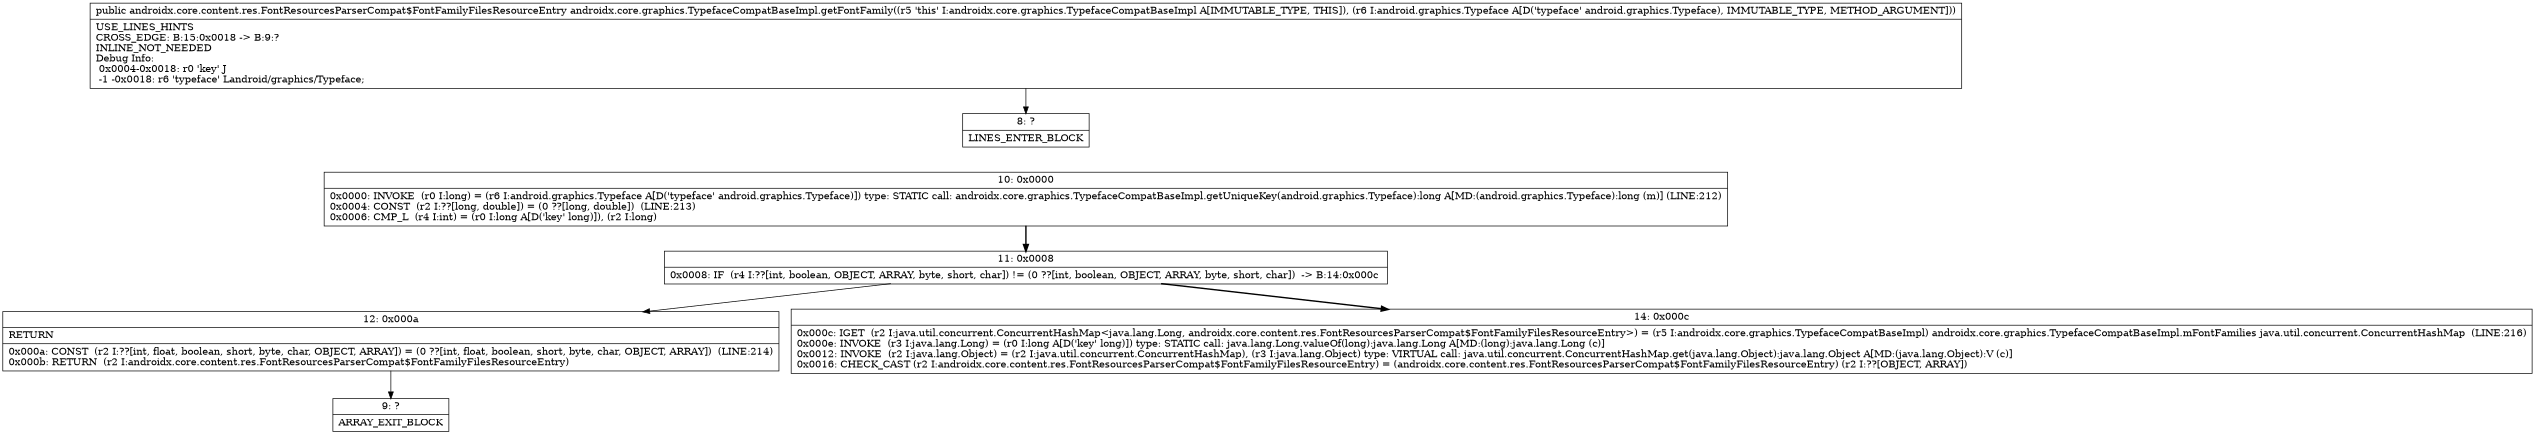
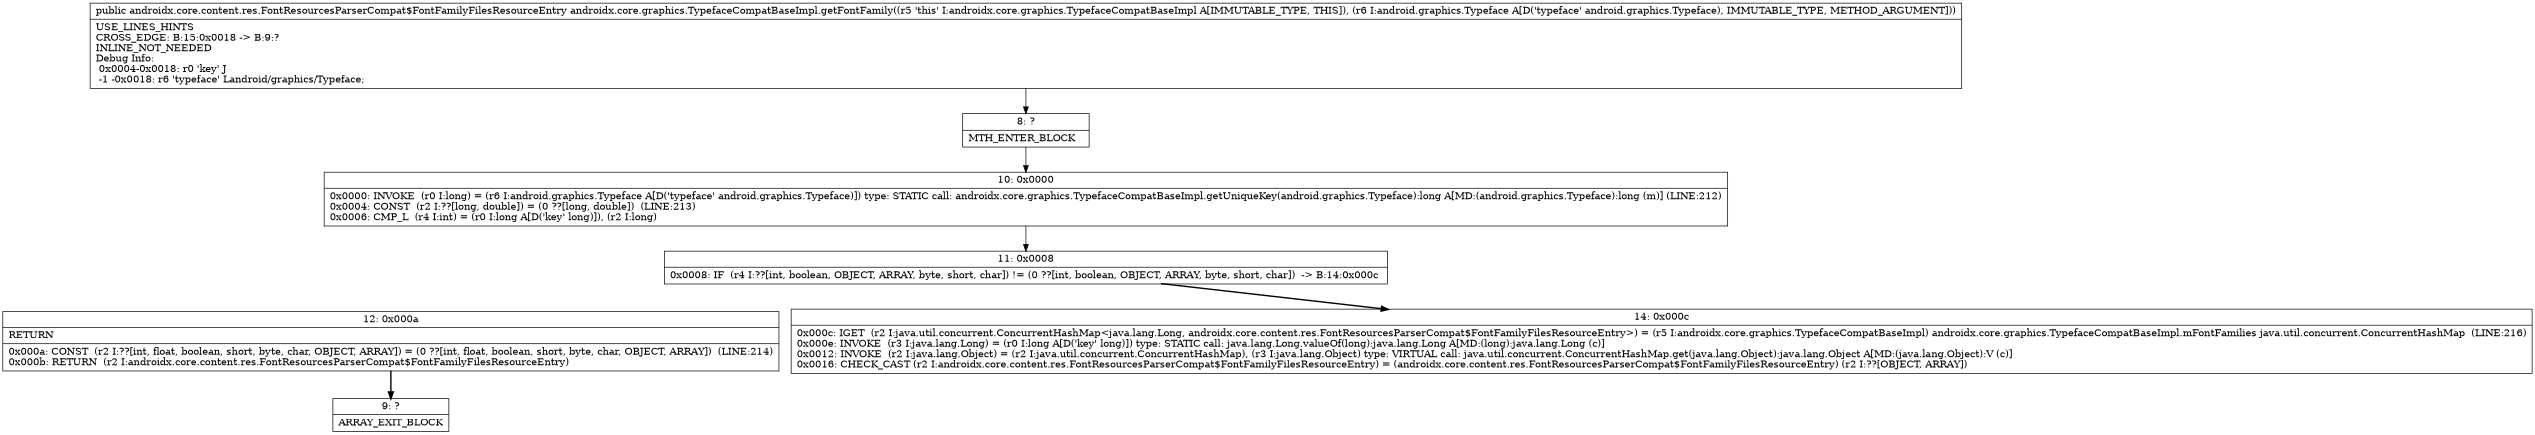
(1026, 138) -> (1022, 138)
none -> (1026, 156)
(1026, 235) -> (1026, 235)
(770, 297) -> none
(391, 381) -> (391, 381)
